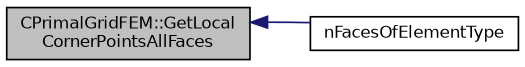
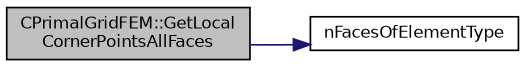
(289, 22) -> (272, 45)
